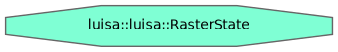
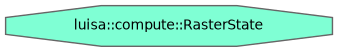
(169, 26) -> (169, 26)
